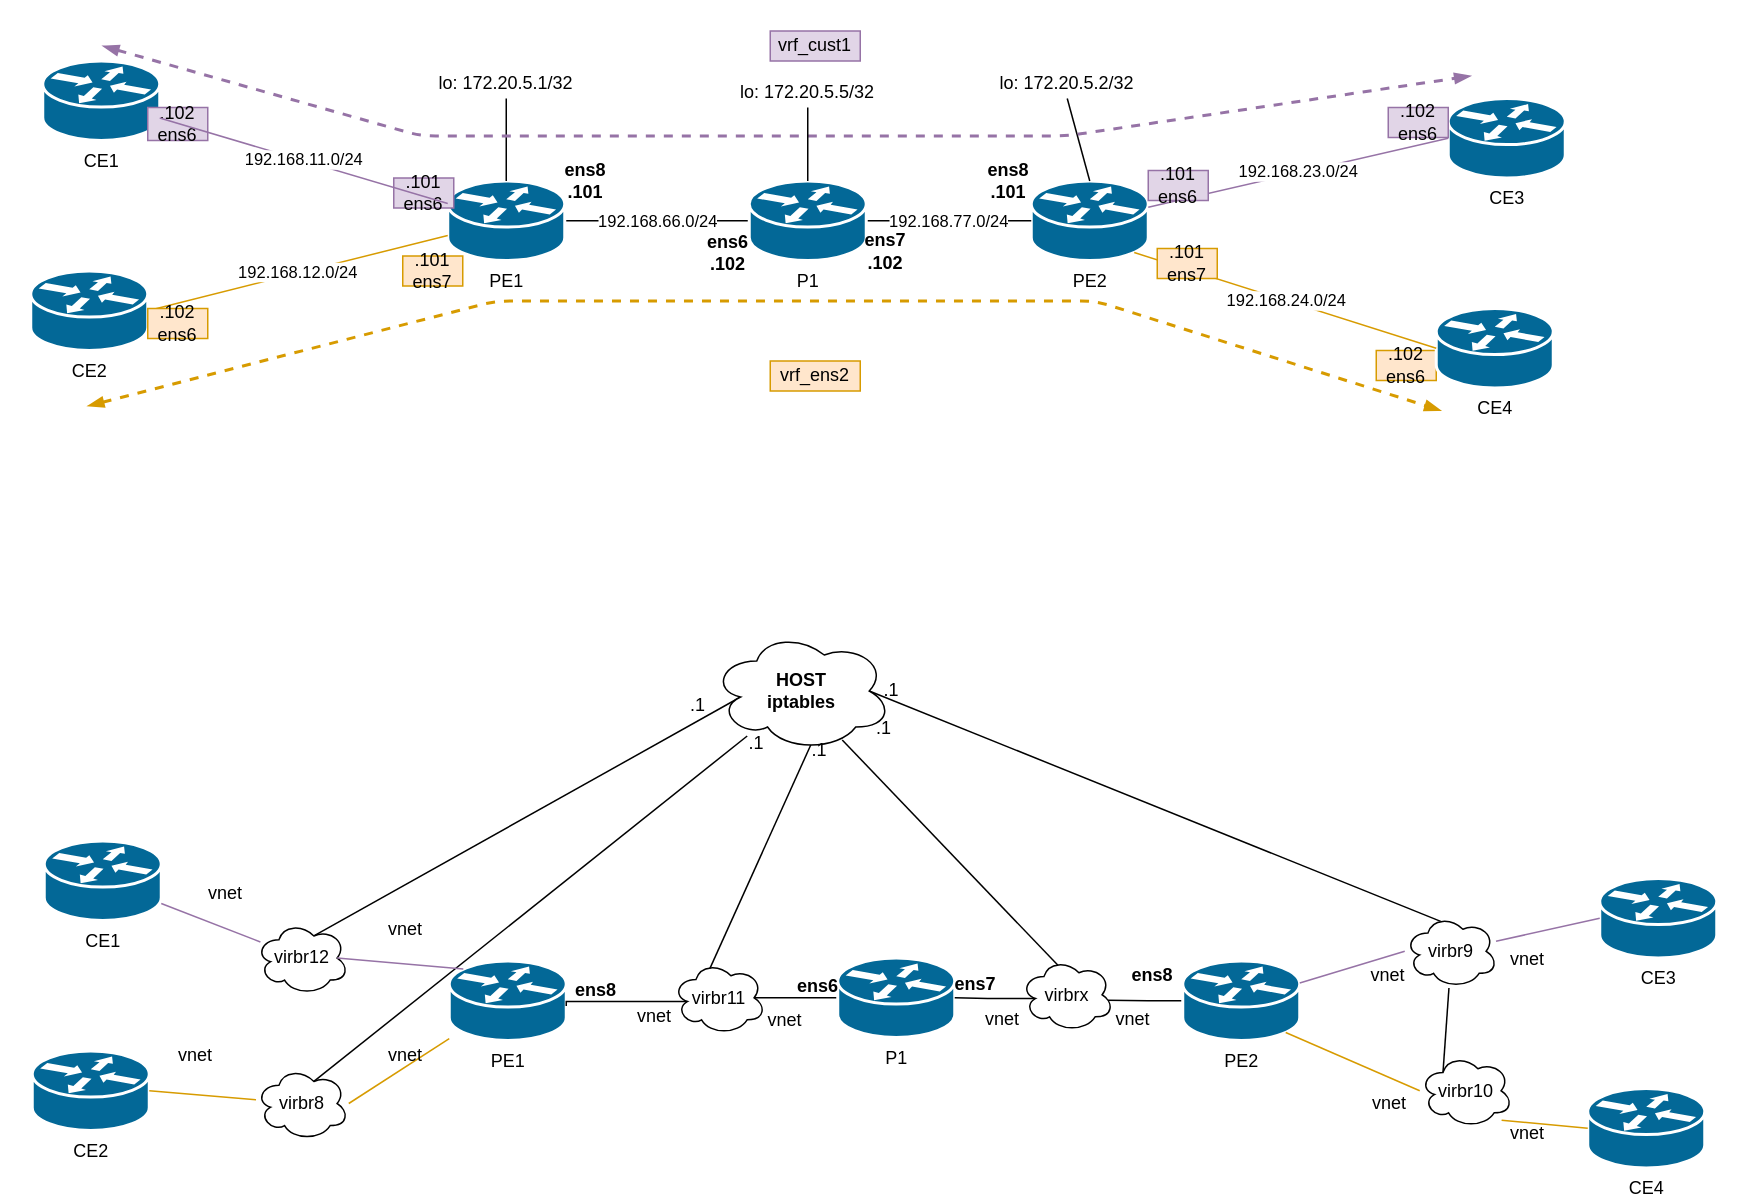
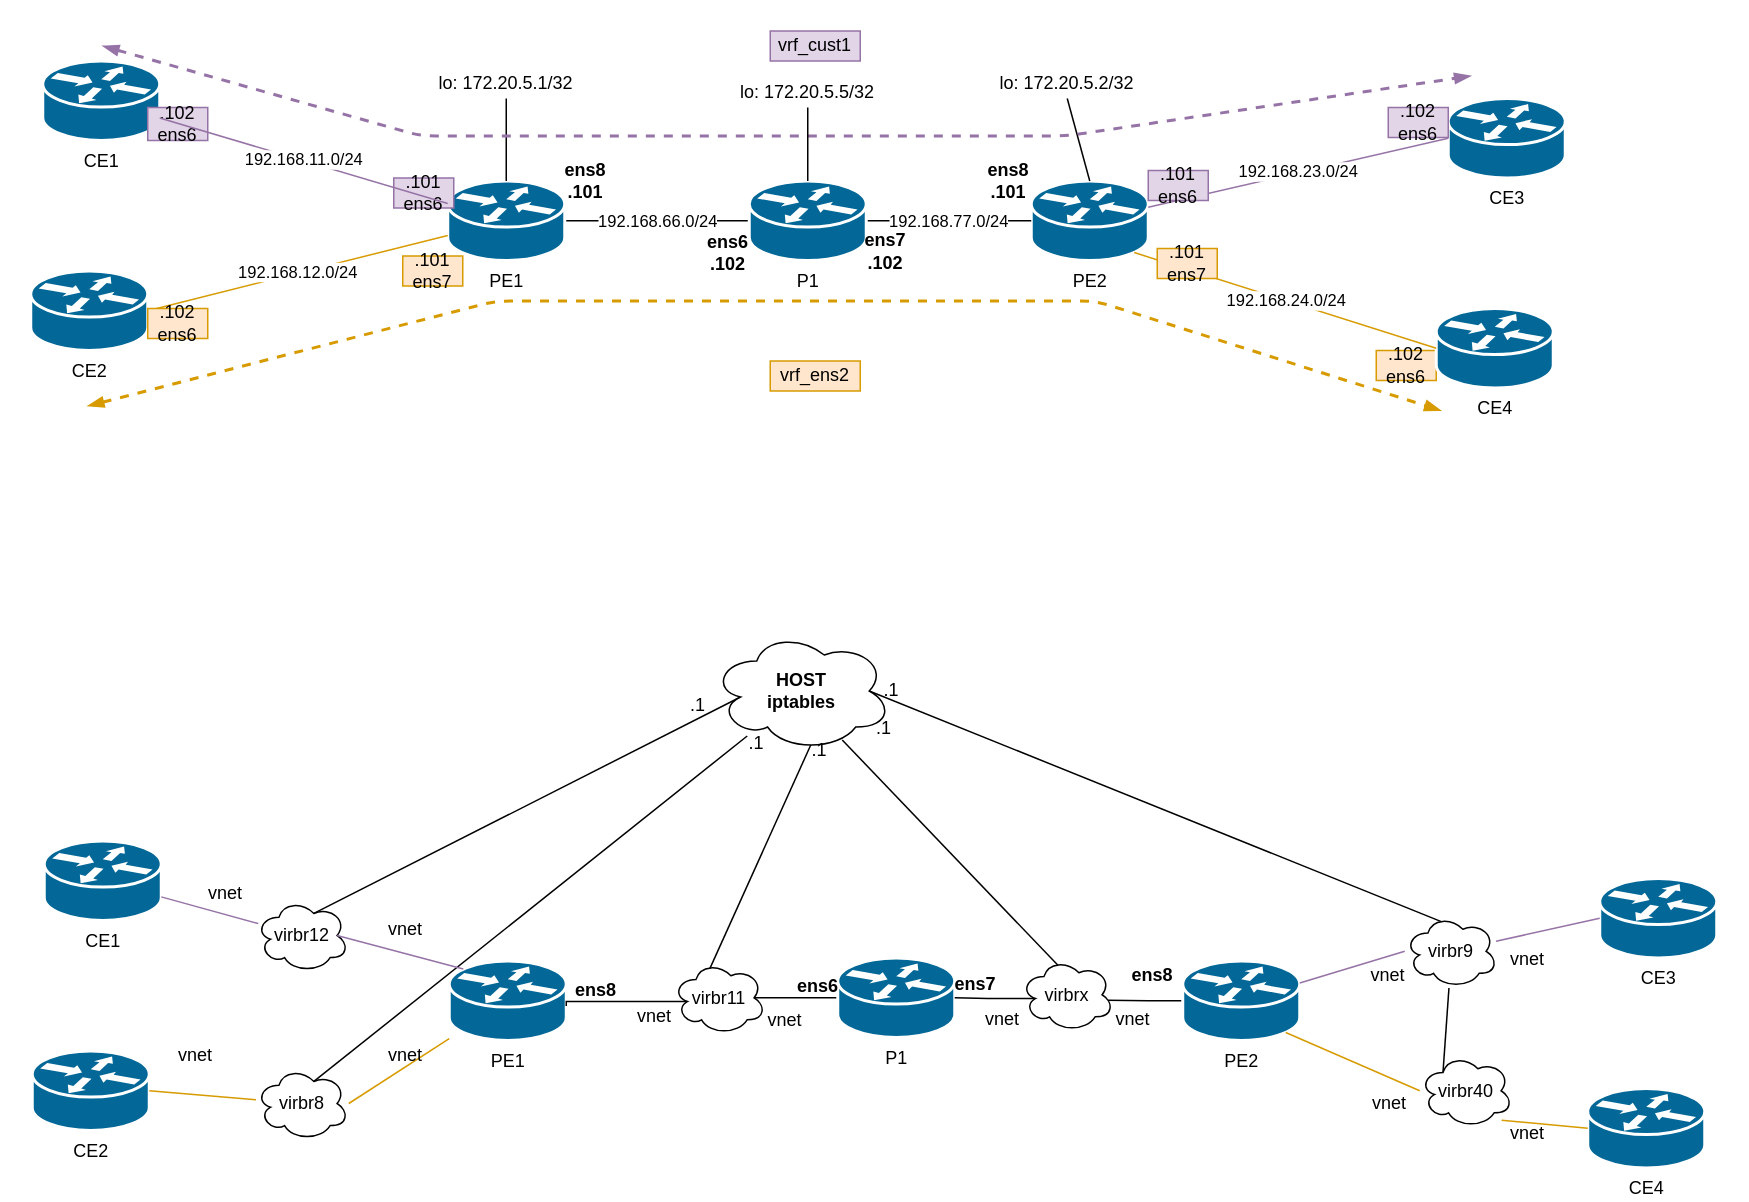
(302, 958) -> (302, 935)
(1466, 1091) -> (1466, 1091)
